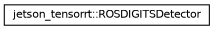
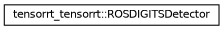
(107, 15) -> (112, 15)
